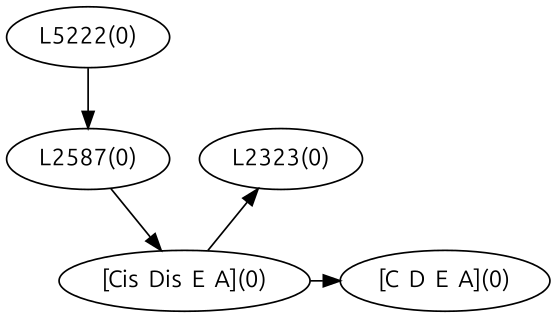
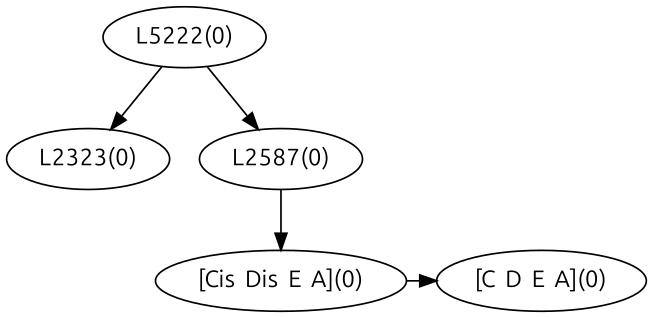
(228, 226) -> (142, 91)
